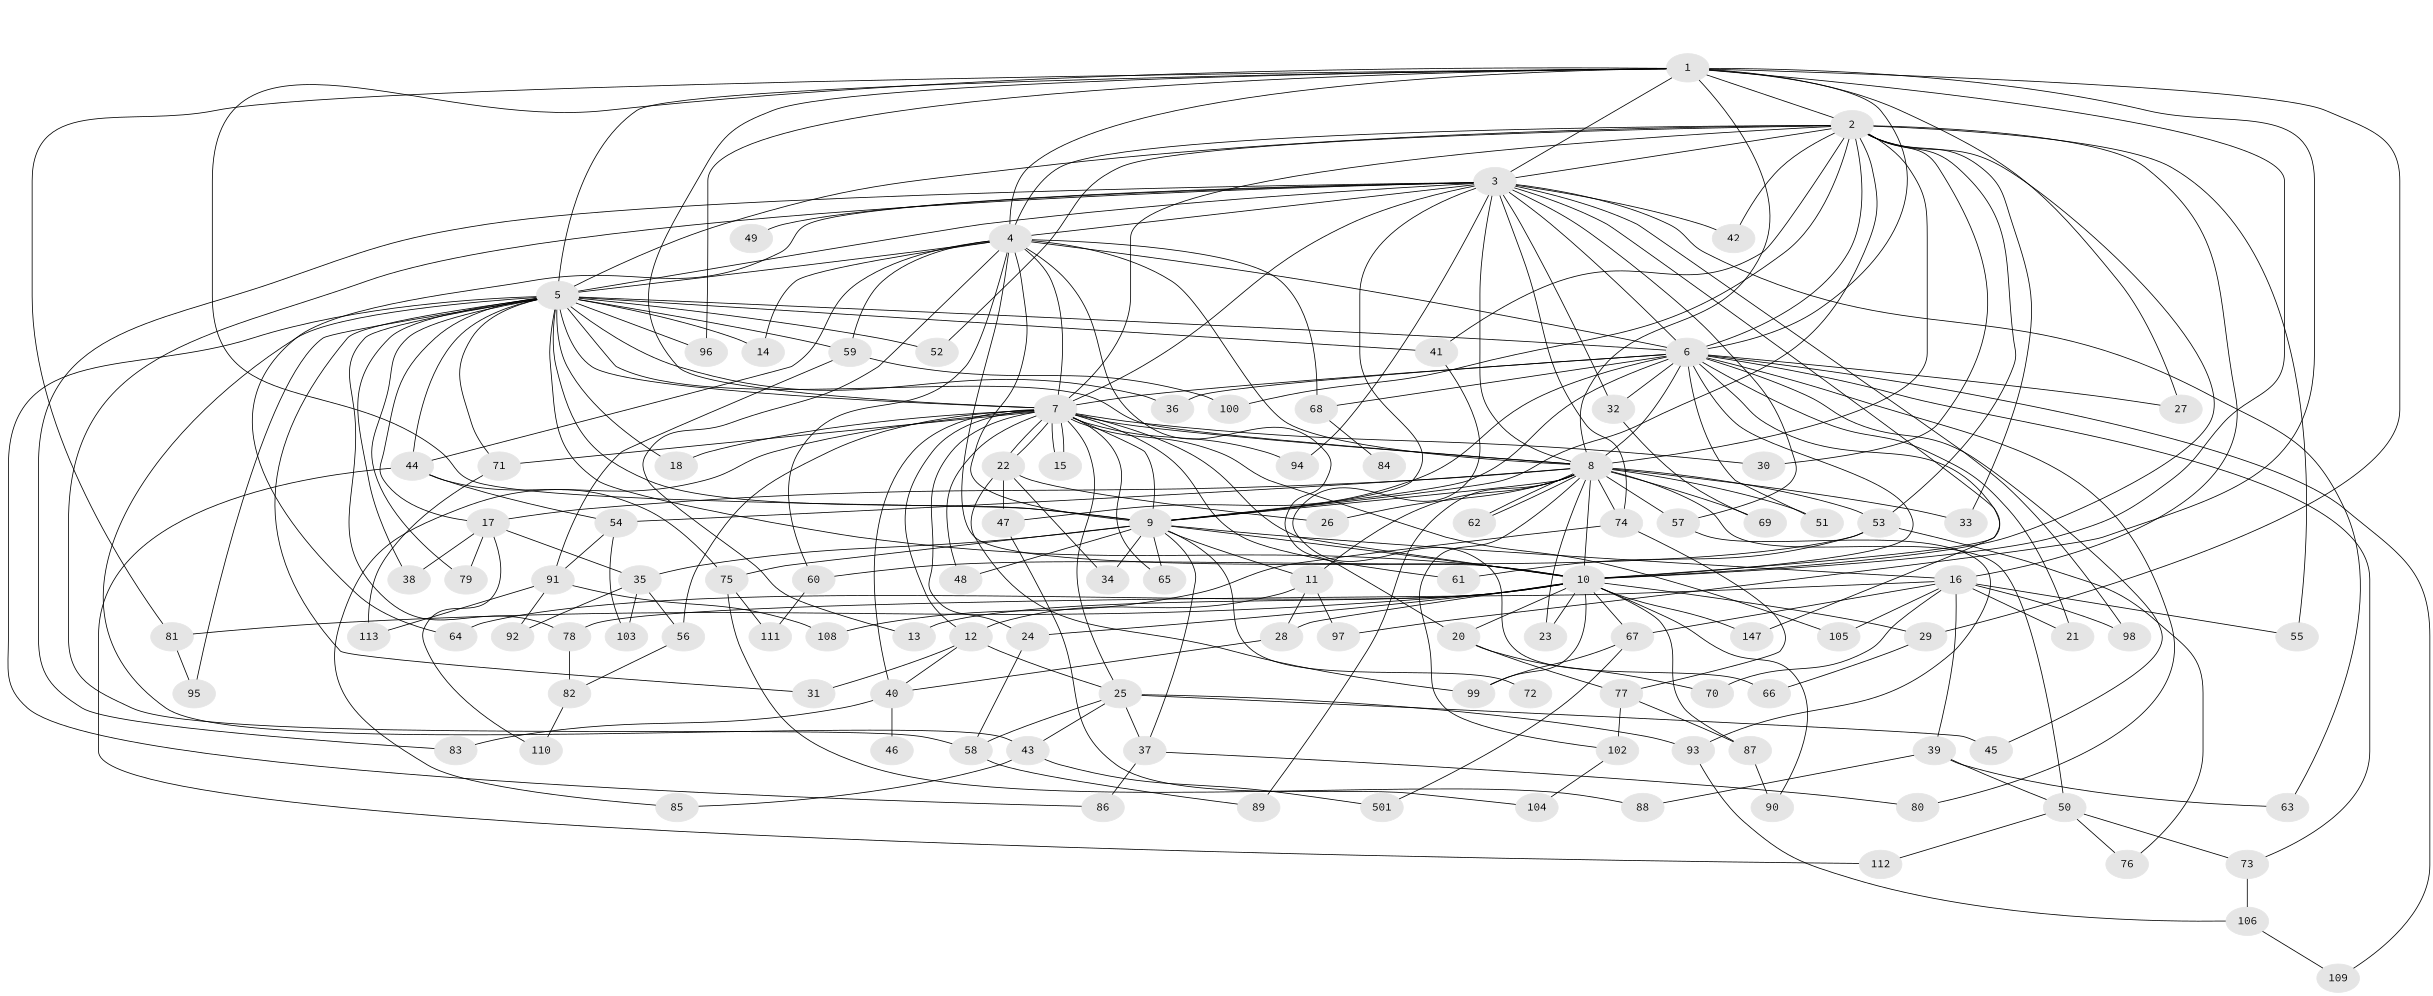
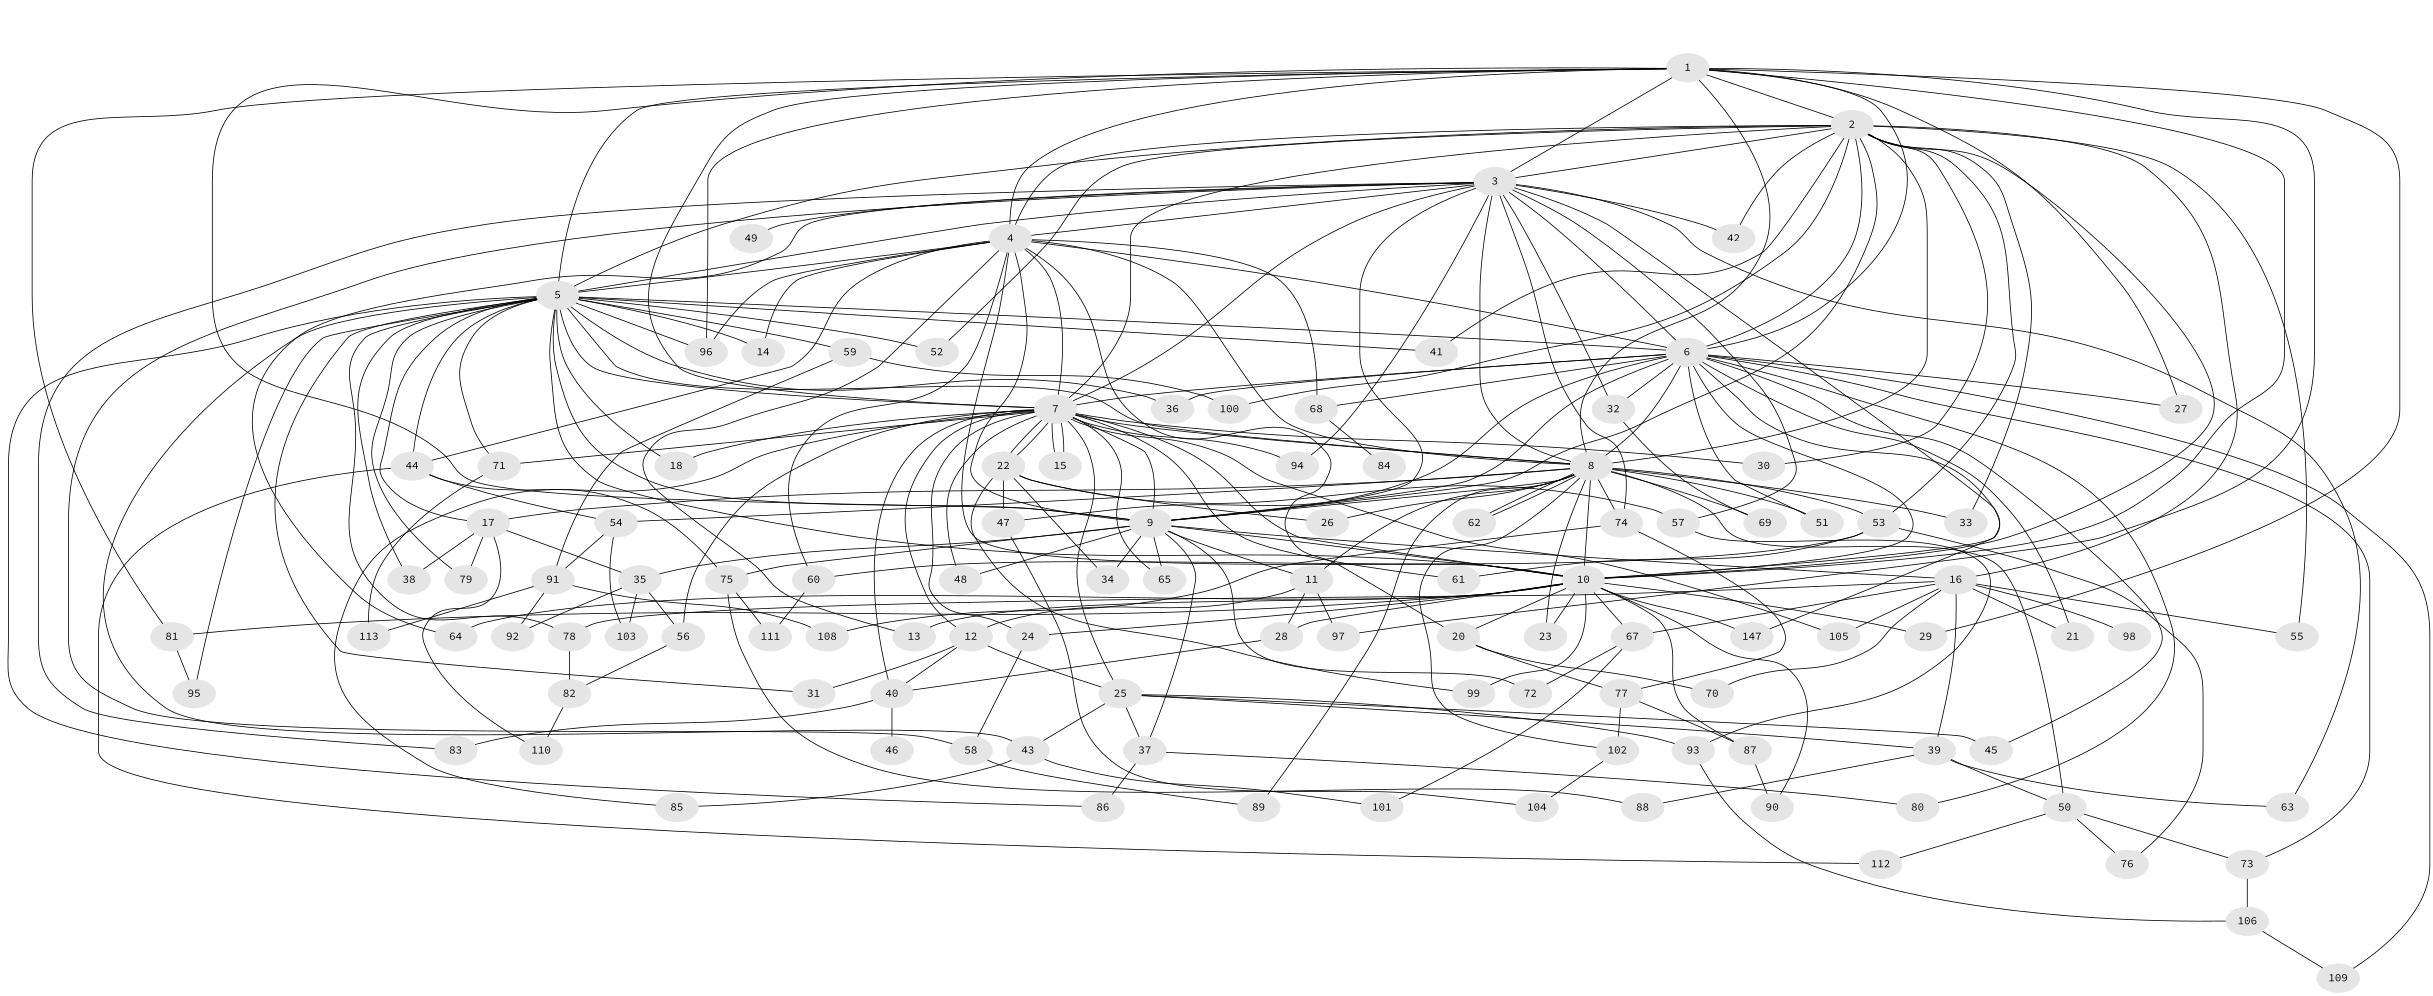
(903, 267) -> (802, 273)
(1828, 357) -> none
(1635, 495) -> (1341, 495)
(1575, 659) -> (1583, 664)
(1769, 694) -> none
(1044, 720) -> (1605, 724)
(1382, 808) -> (1382, 808)
